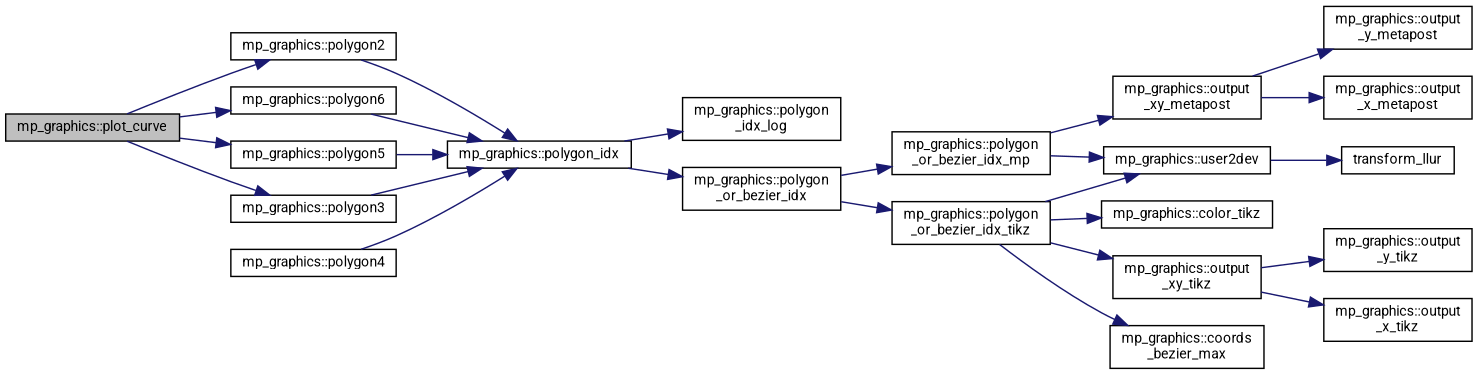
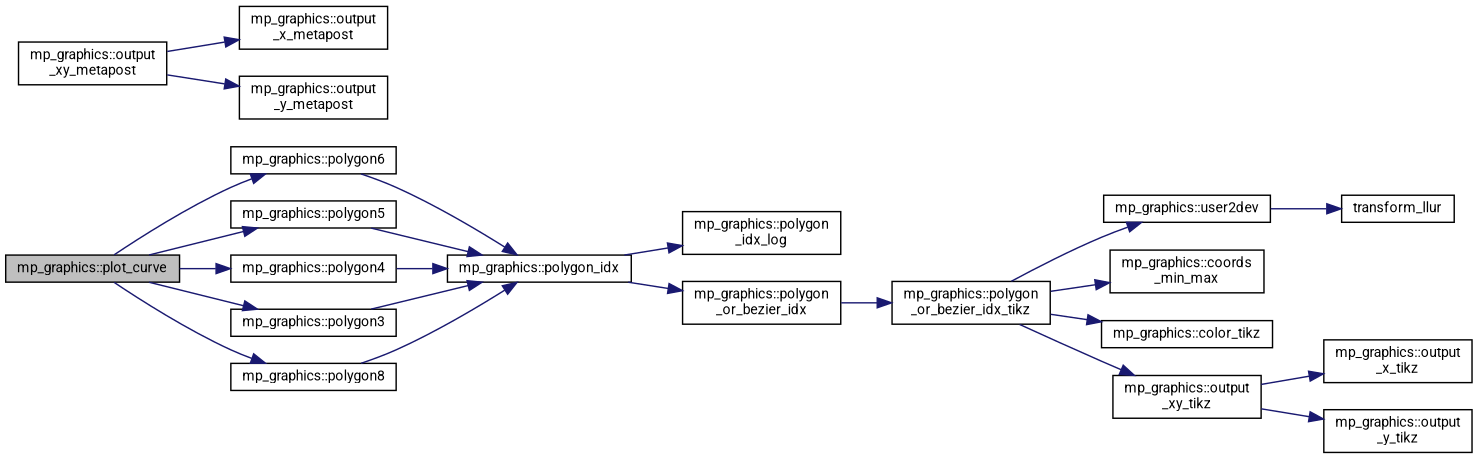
(313, 46) -> (313, 377)
(971, 153) -> none
none -> (198, 269)
(1187, 347) -> (1187, 271)
